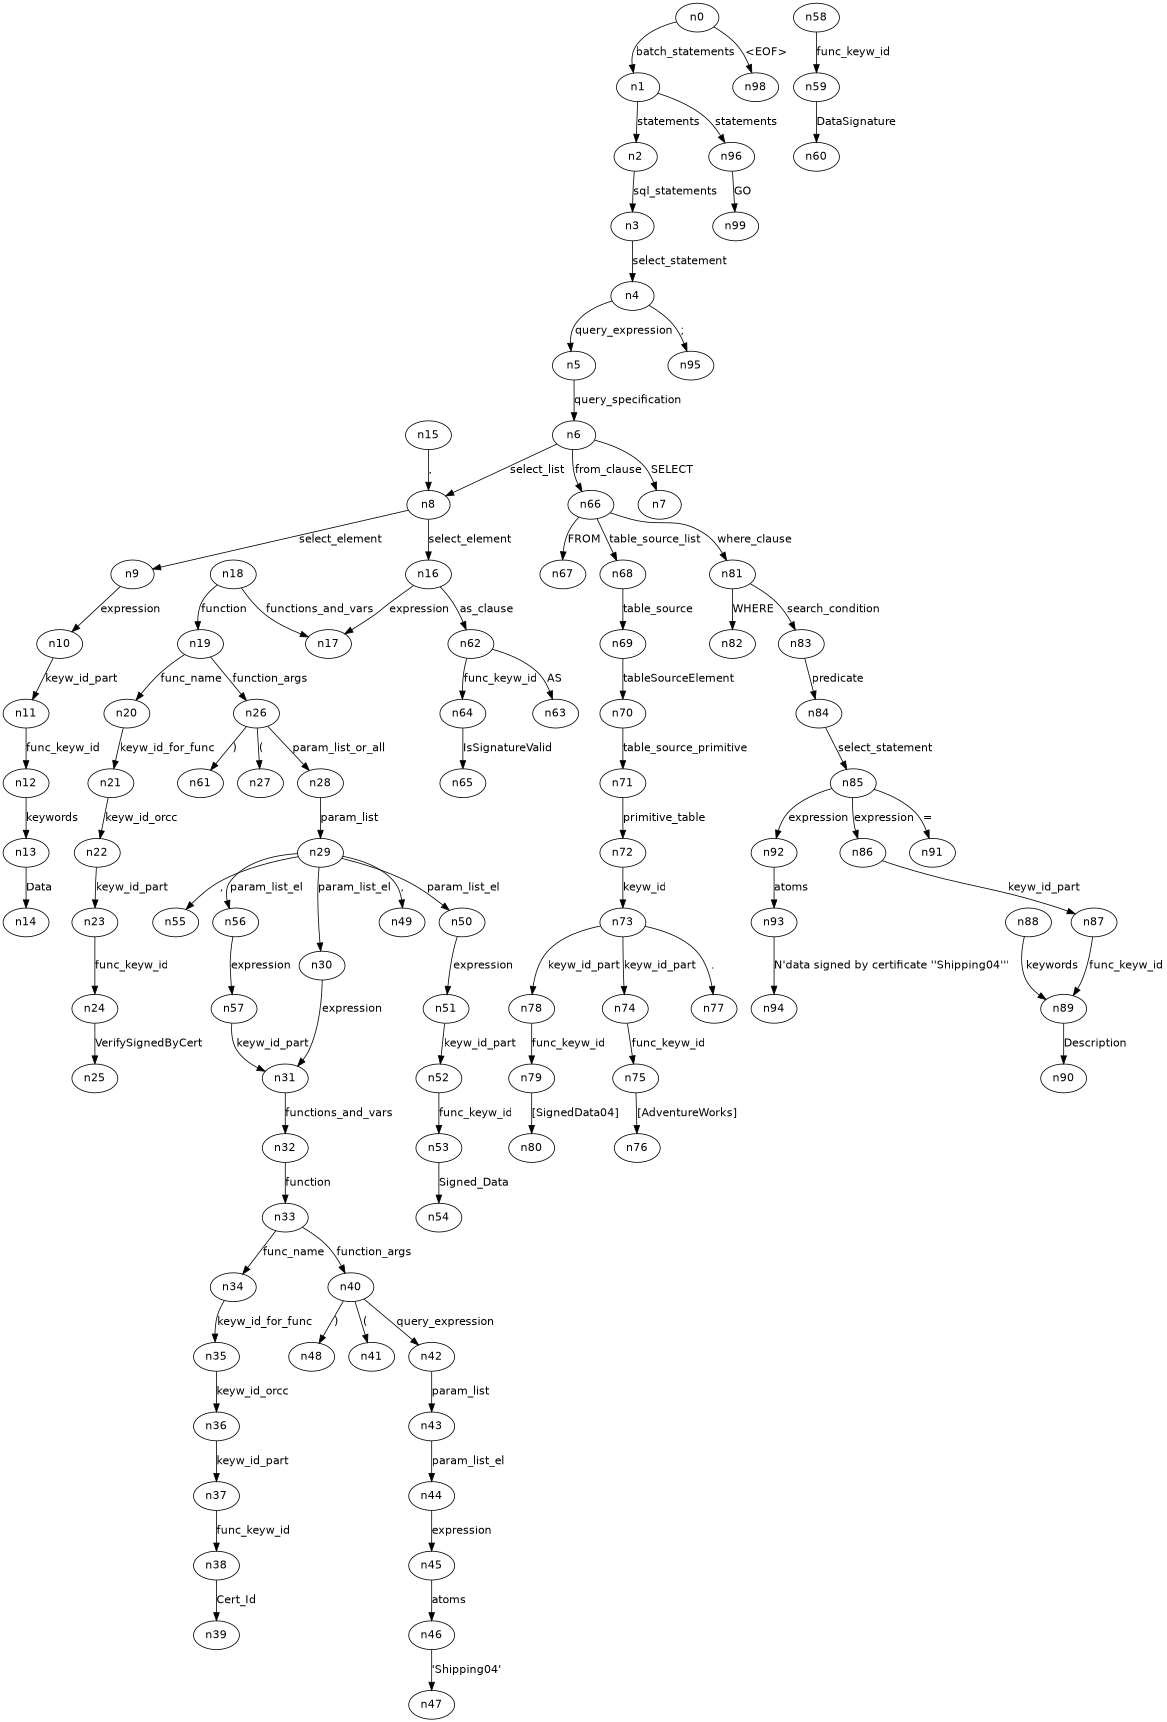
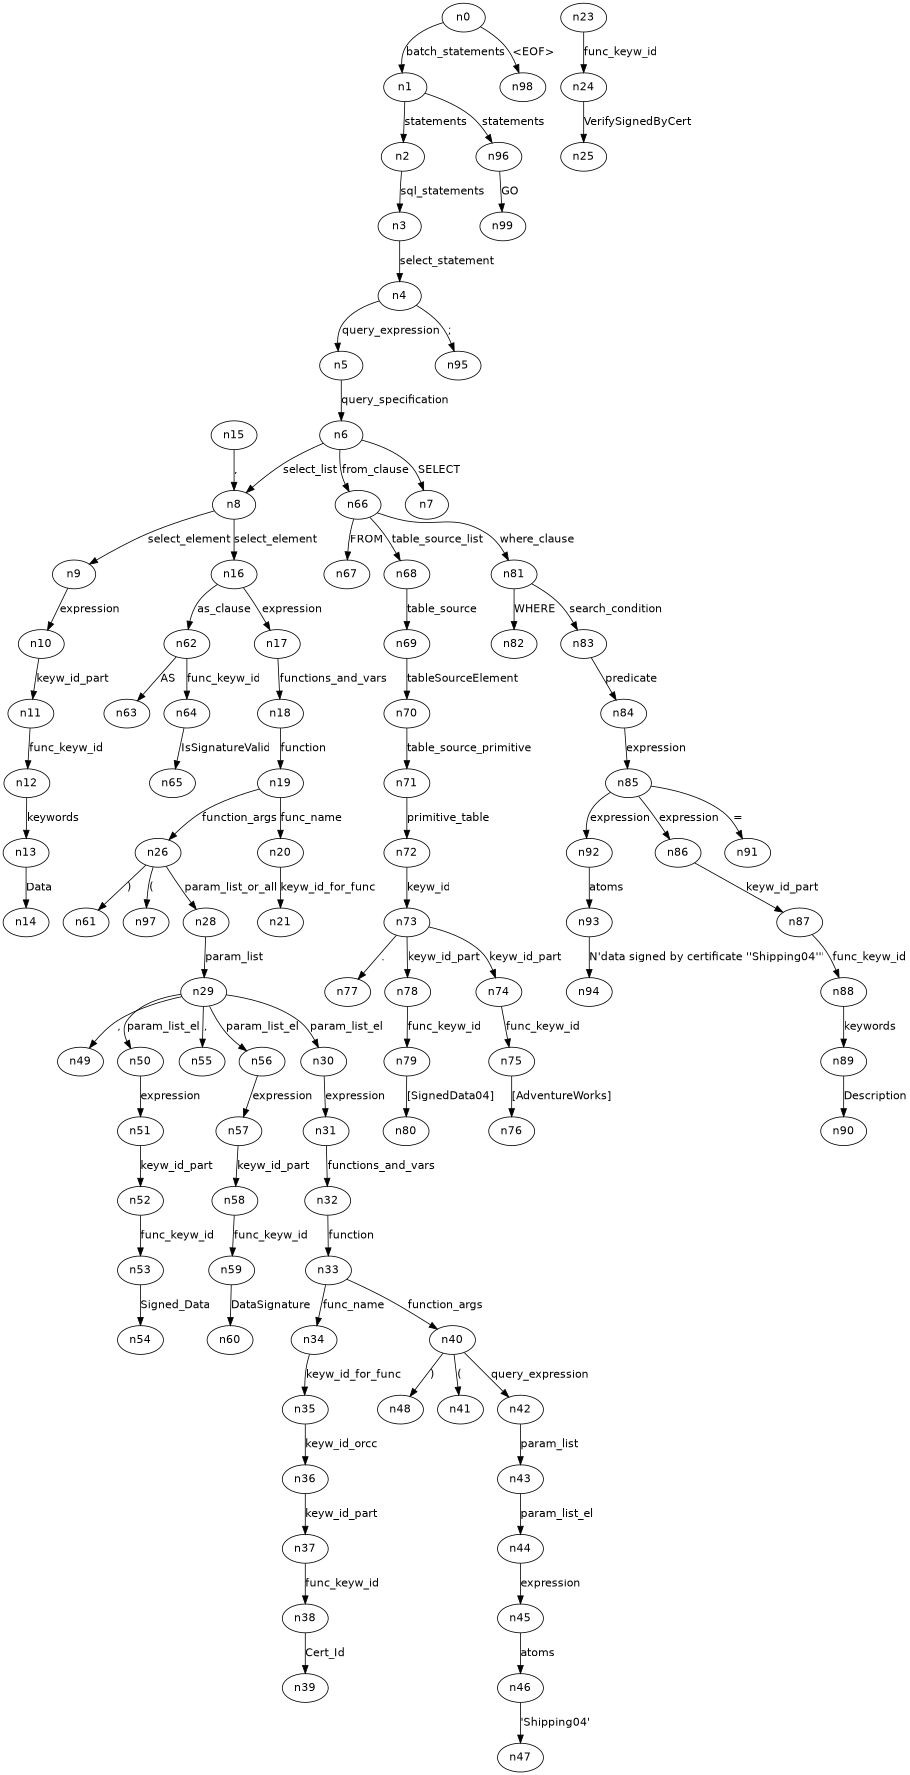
(267, 616) -> (279, 675)
(885, 748) -> (656, 748)
(260, 783) -> (146, 922)
(97, 853) -> none
(1088, 963) -> (826, 951)
(237, 1050) -> (237, 1162)
